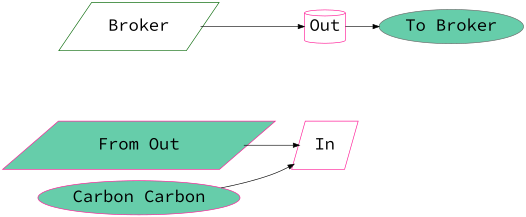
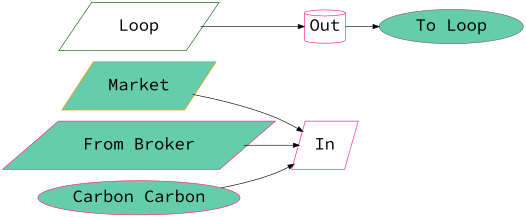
(139, 27) -> (139, 27)
(451, 27) -> (451, 27)
none -> (139, 86)
(139, 145) -> (139, 145)
